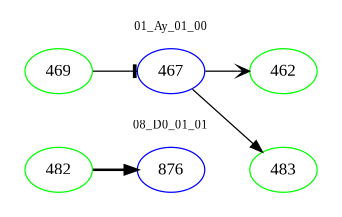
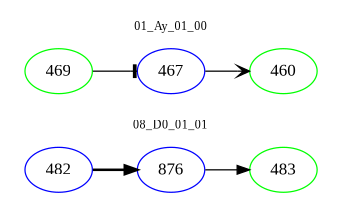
(283, 71) -> (283, 71)
(229, 122) -> (221, 170)
(59, 170) -> (59, 170)
